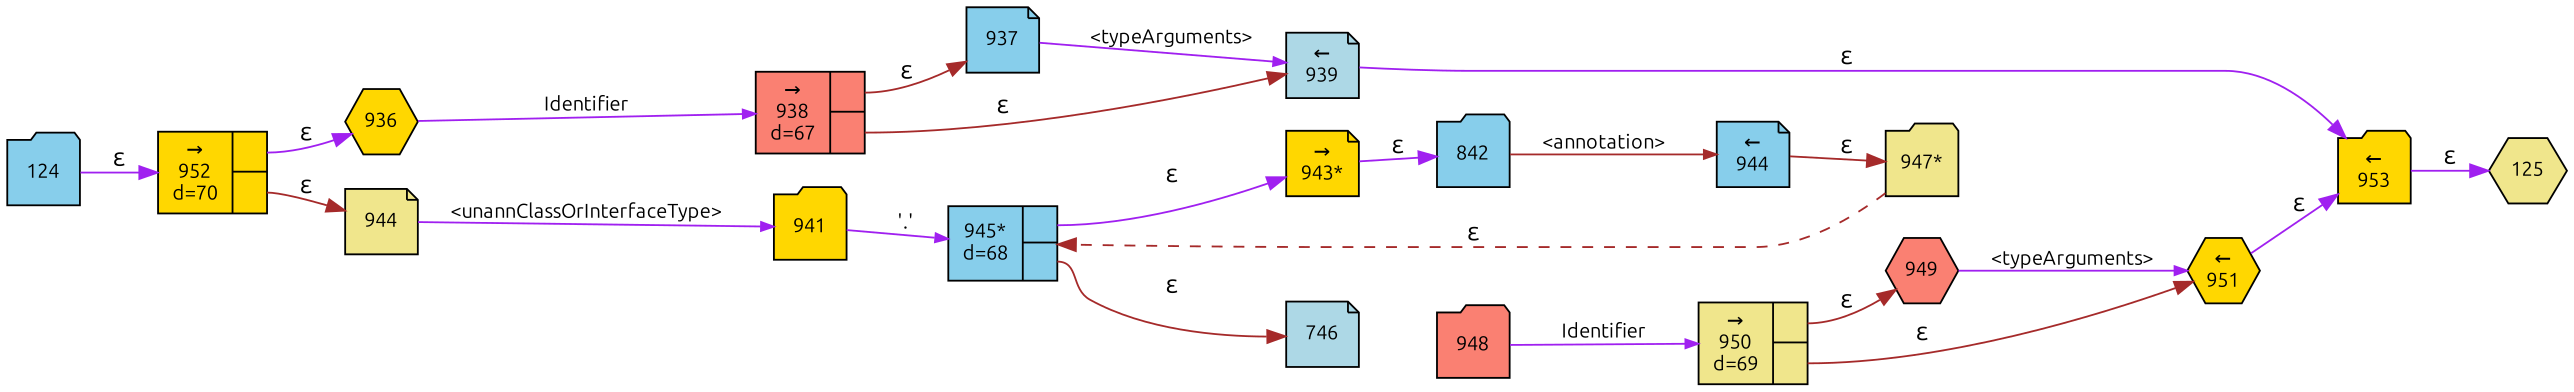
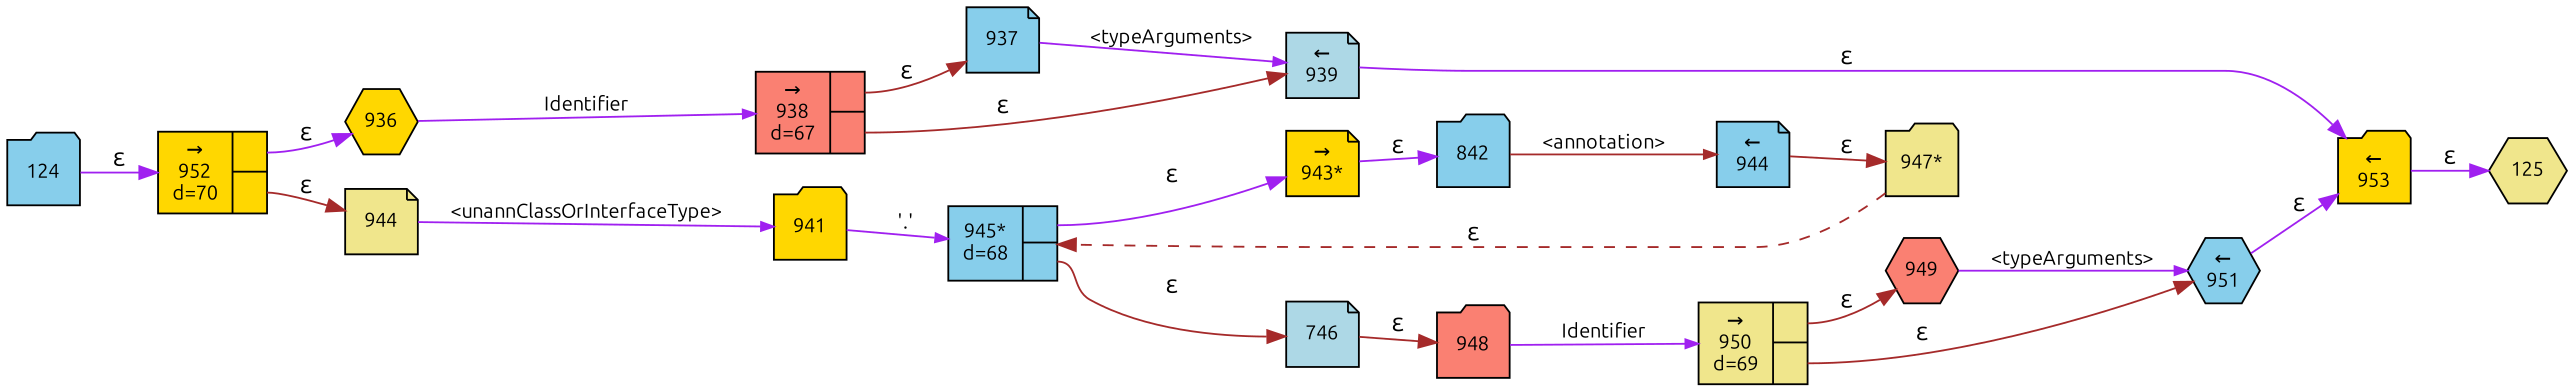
(2224, 271) -> (2224, 271)
none -> (1389, 339)
